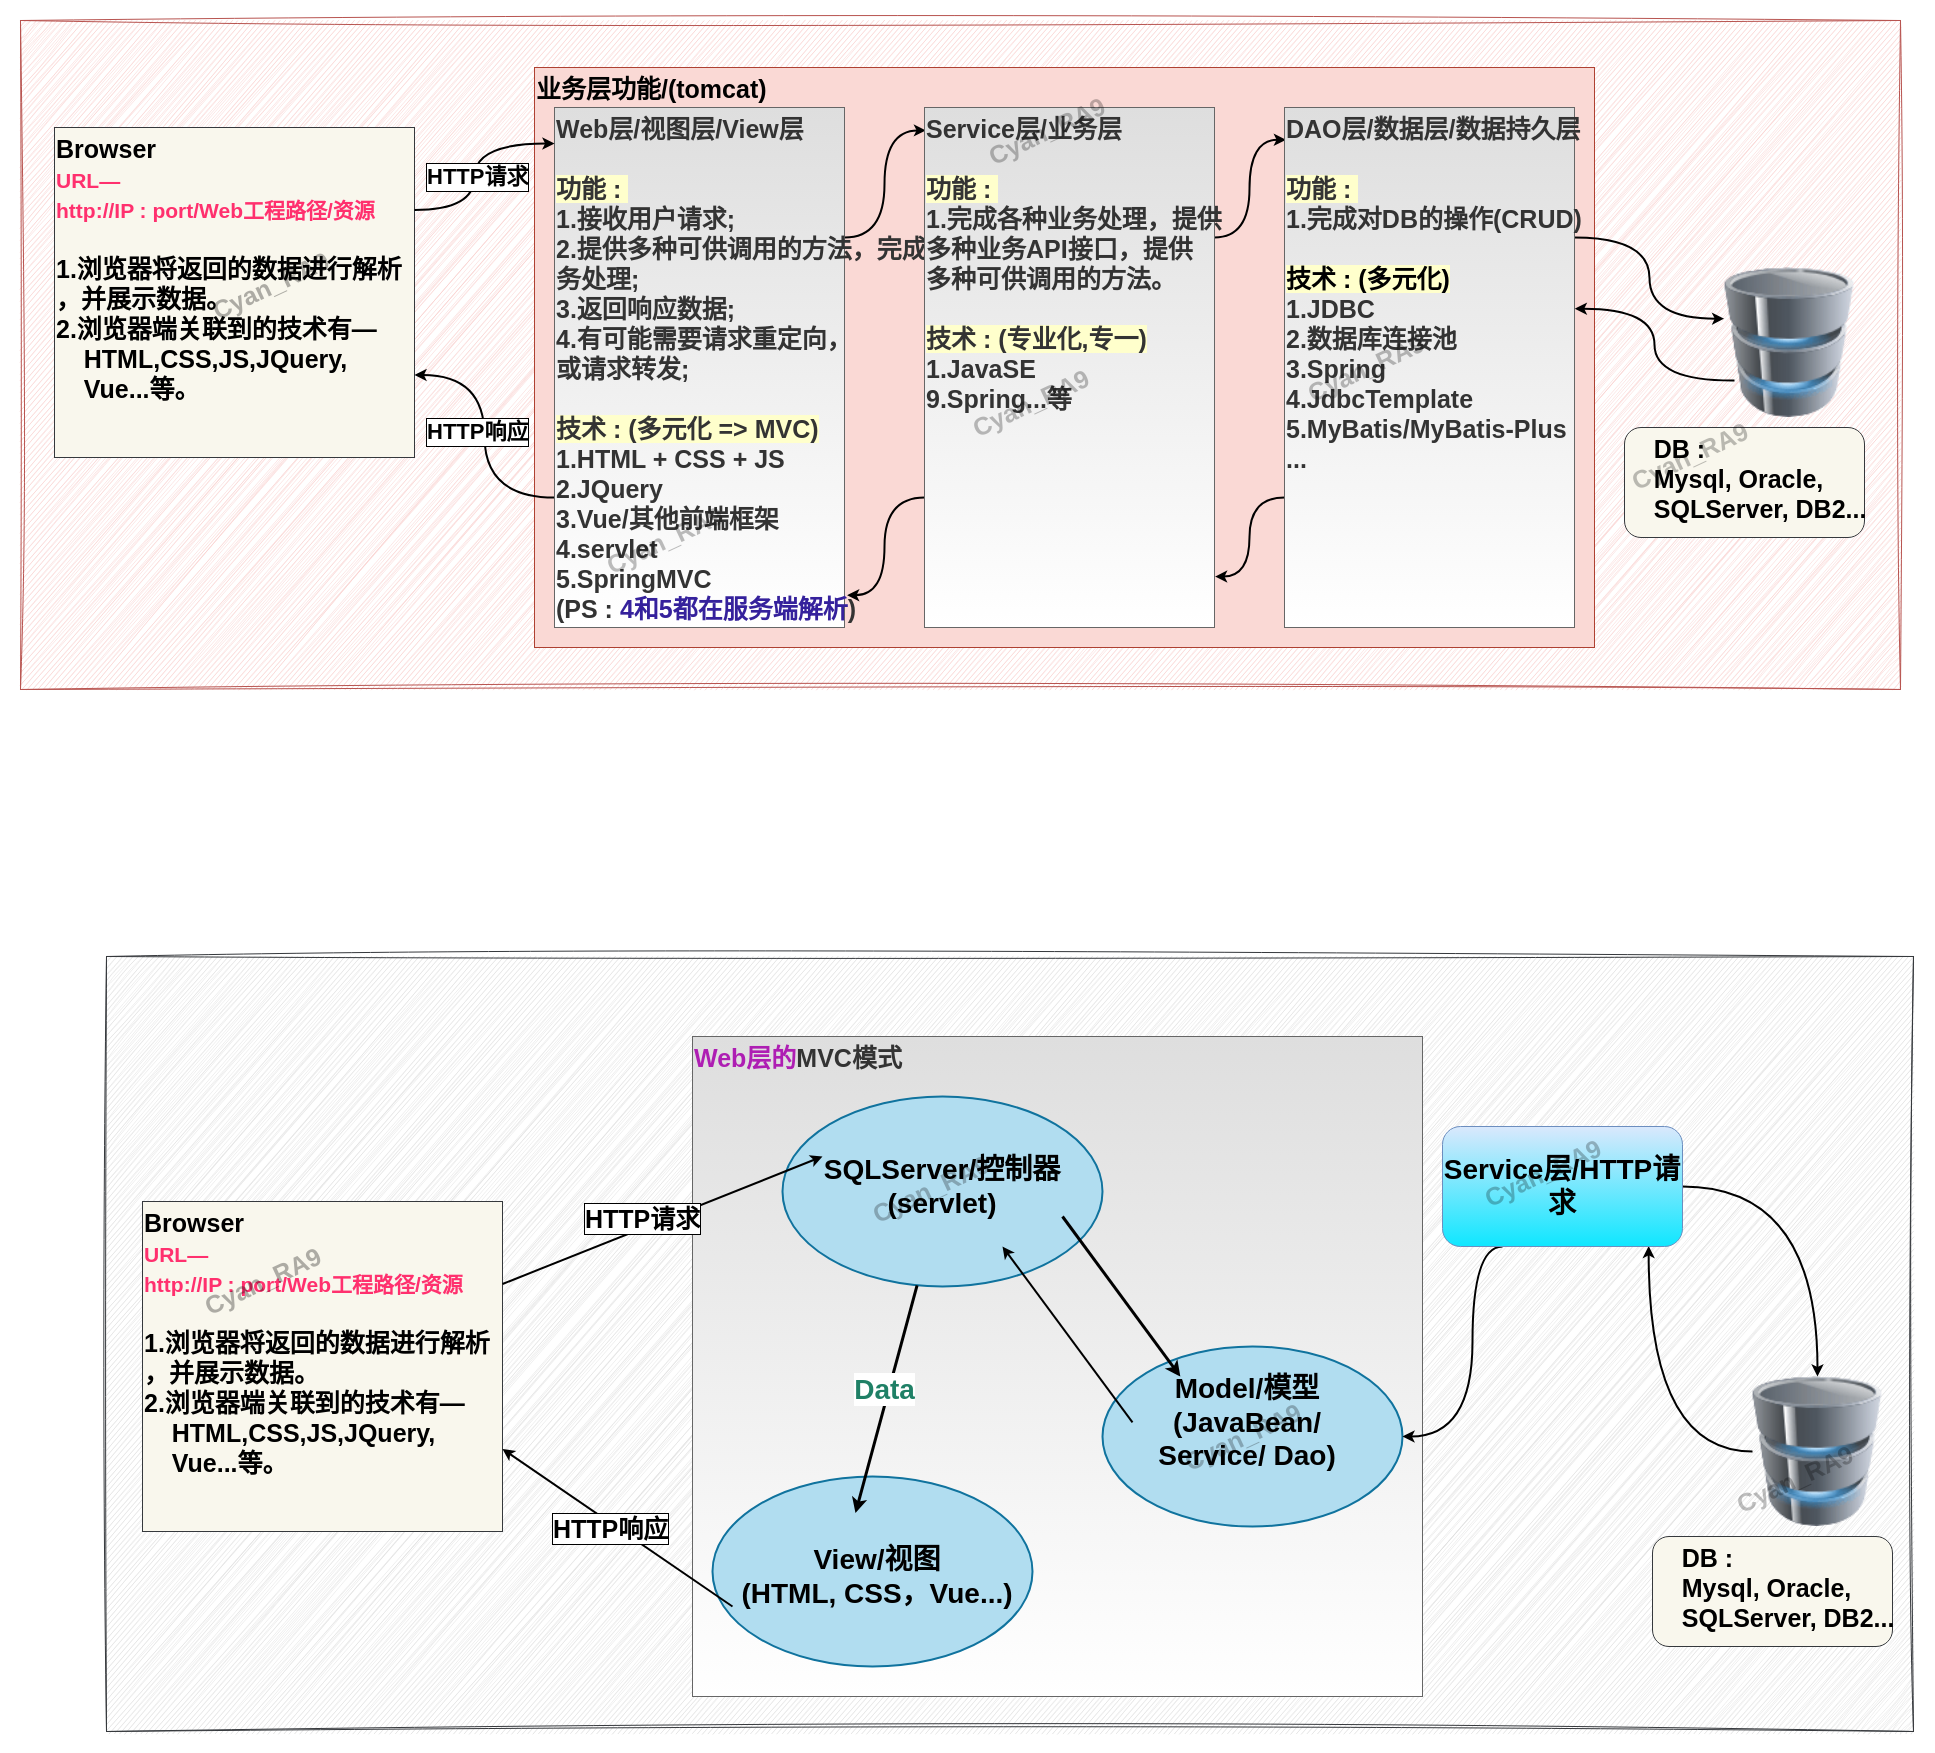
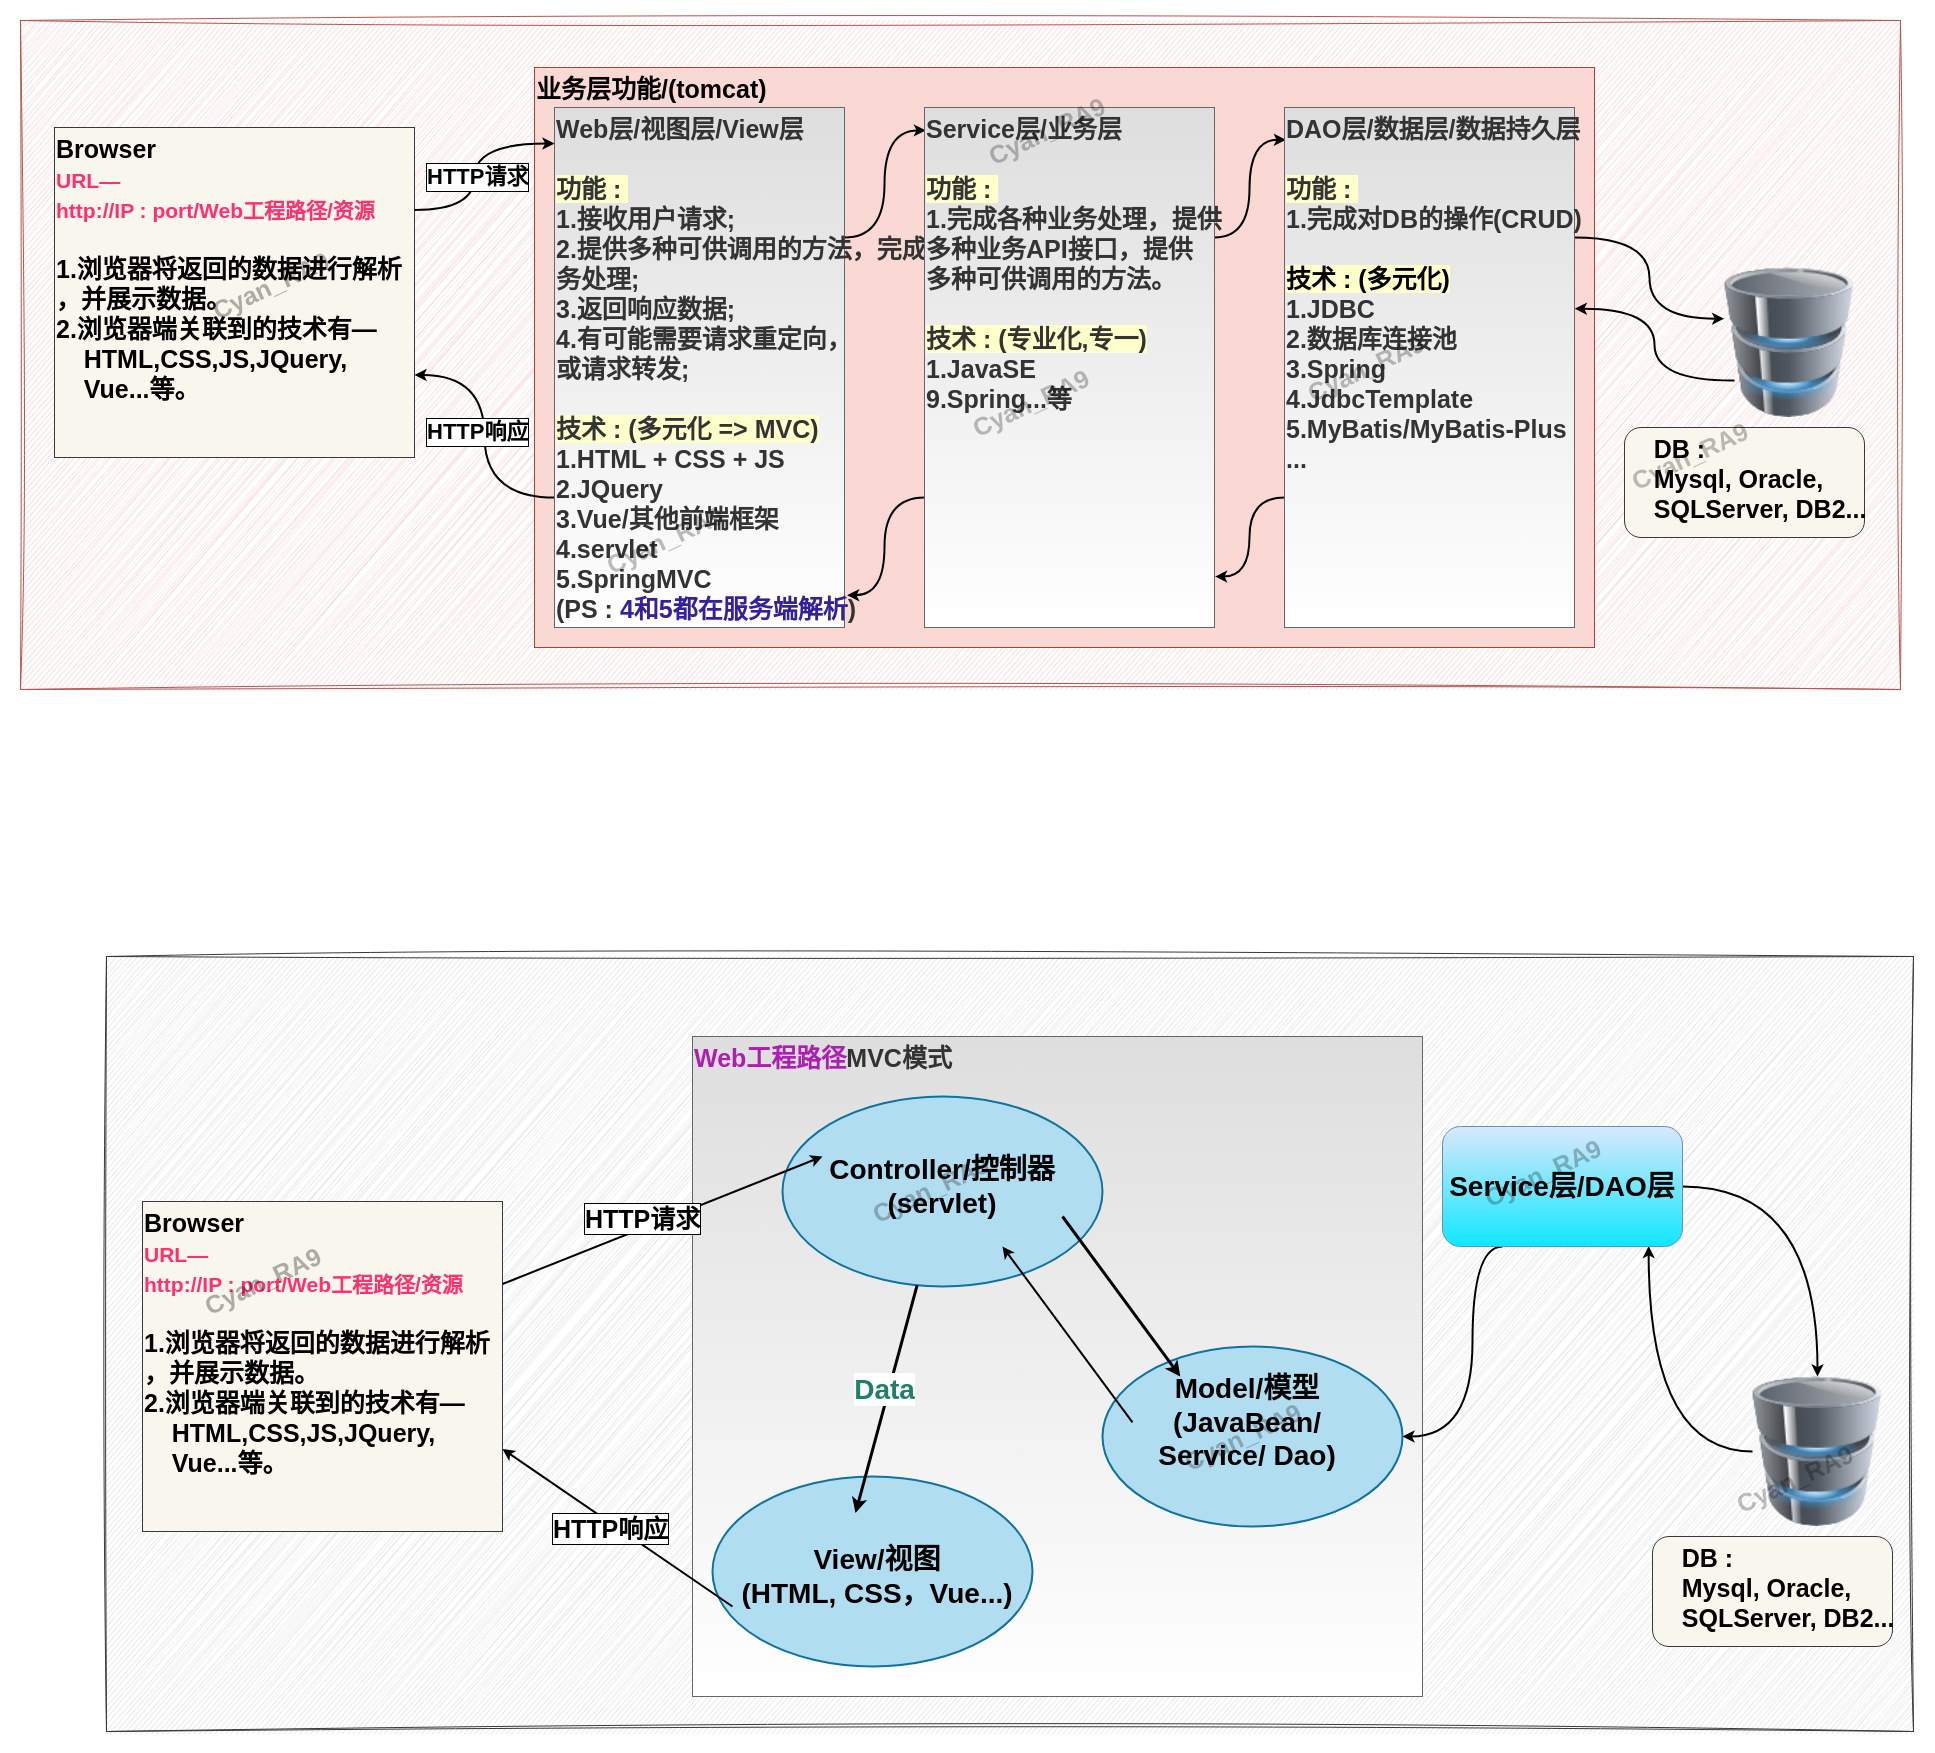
(787, 1059) -> (812, 1059)
(943, 1187) -> (943, 1187)
(1563, 1187) -> (1563, 1187)
